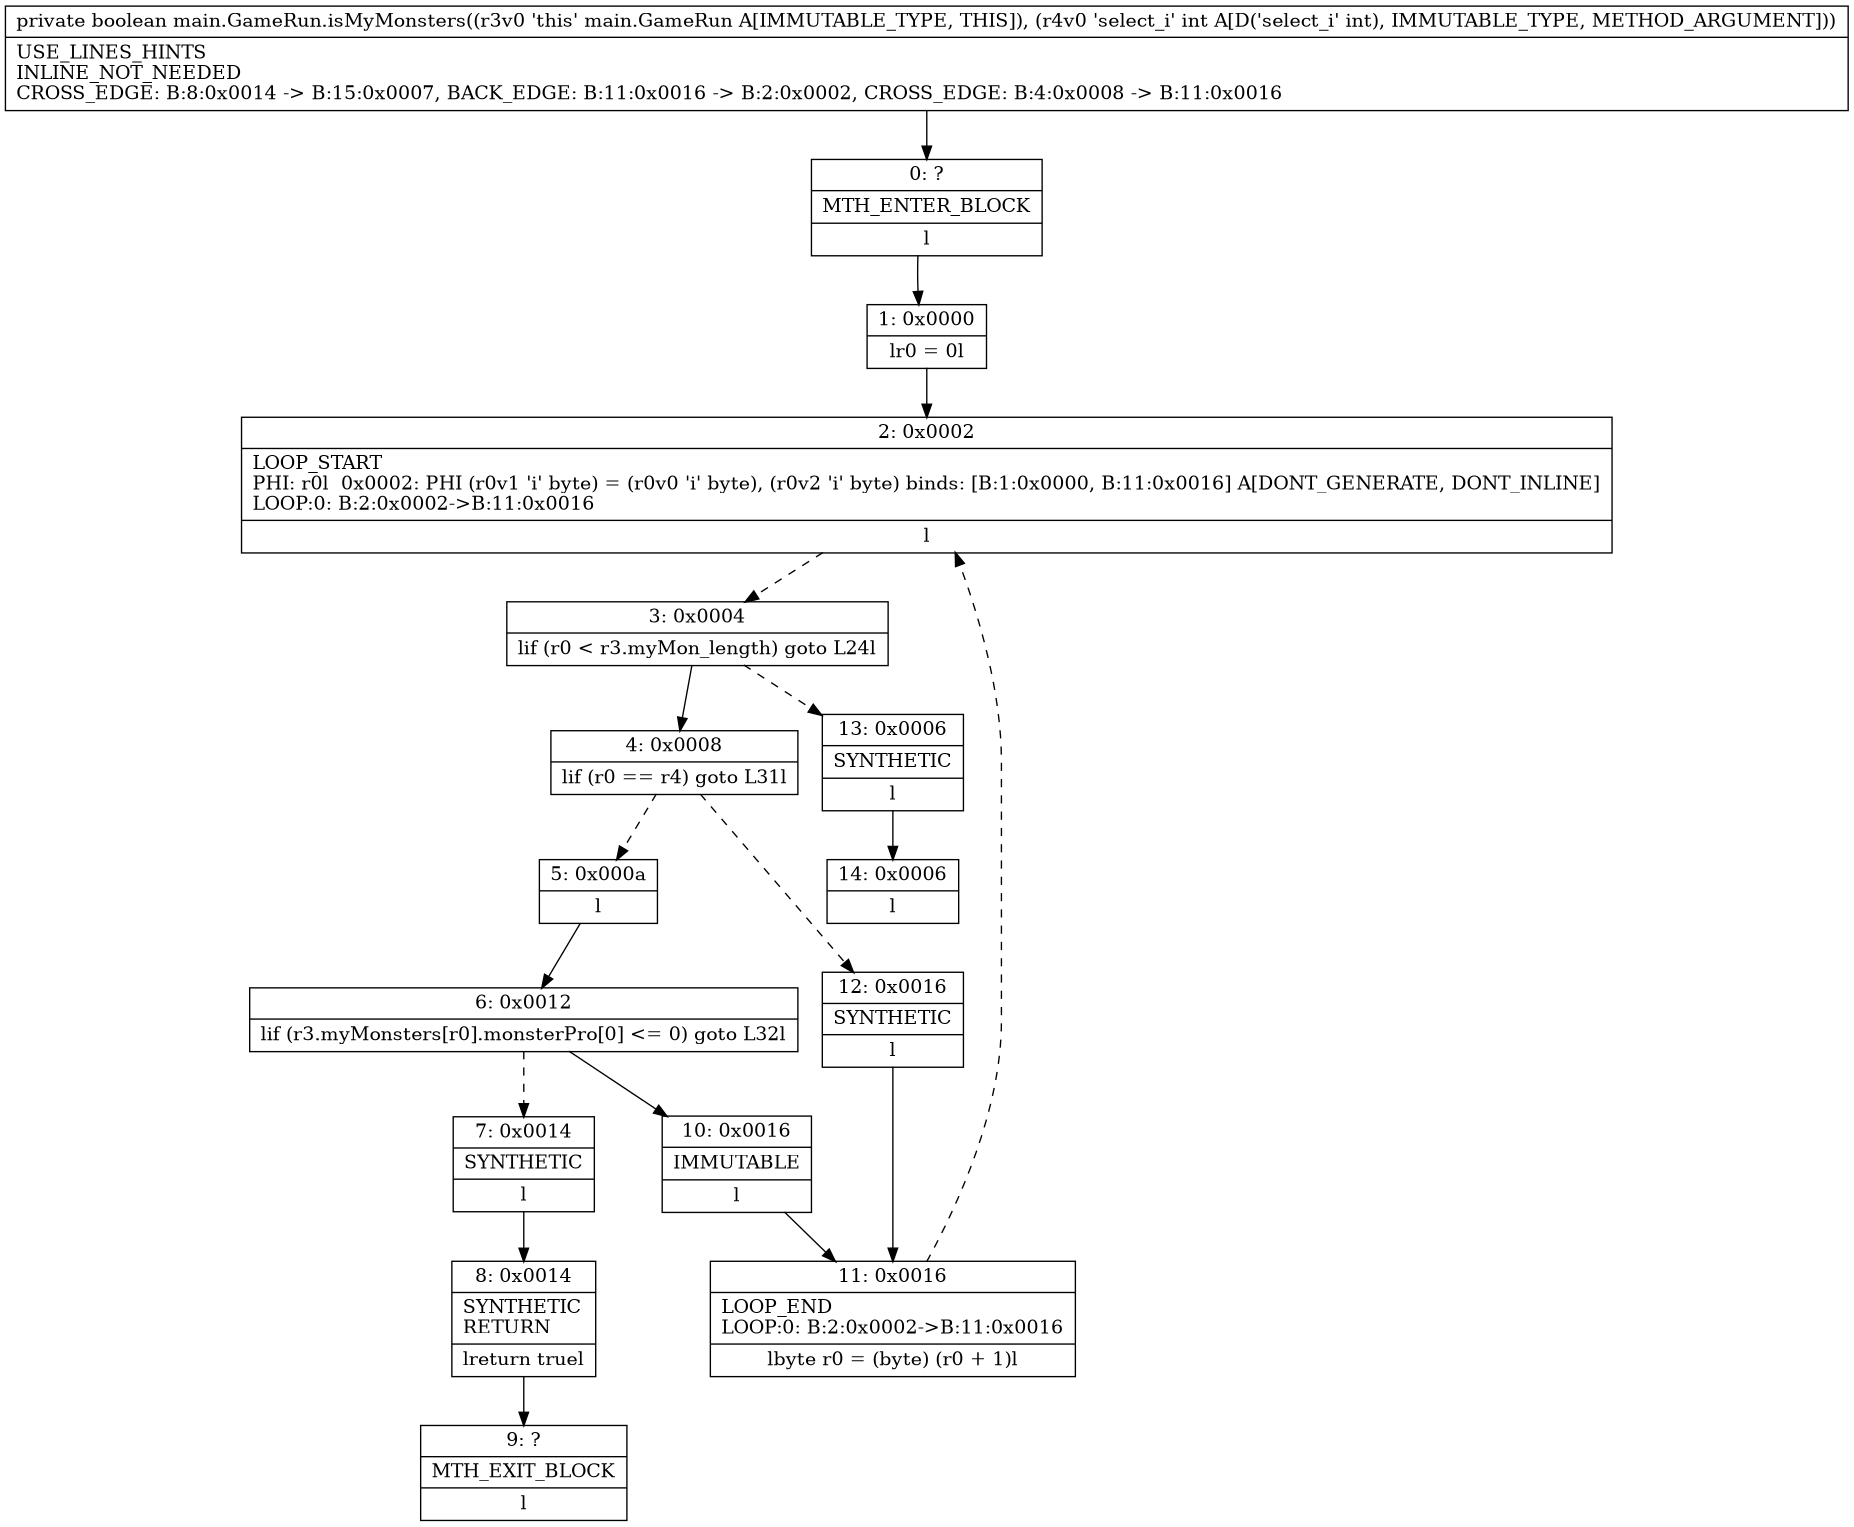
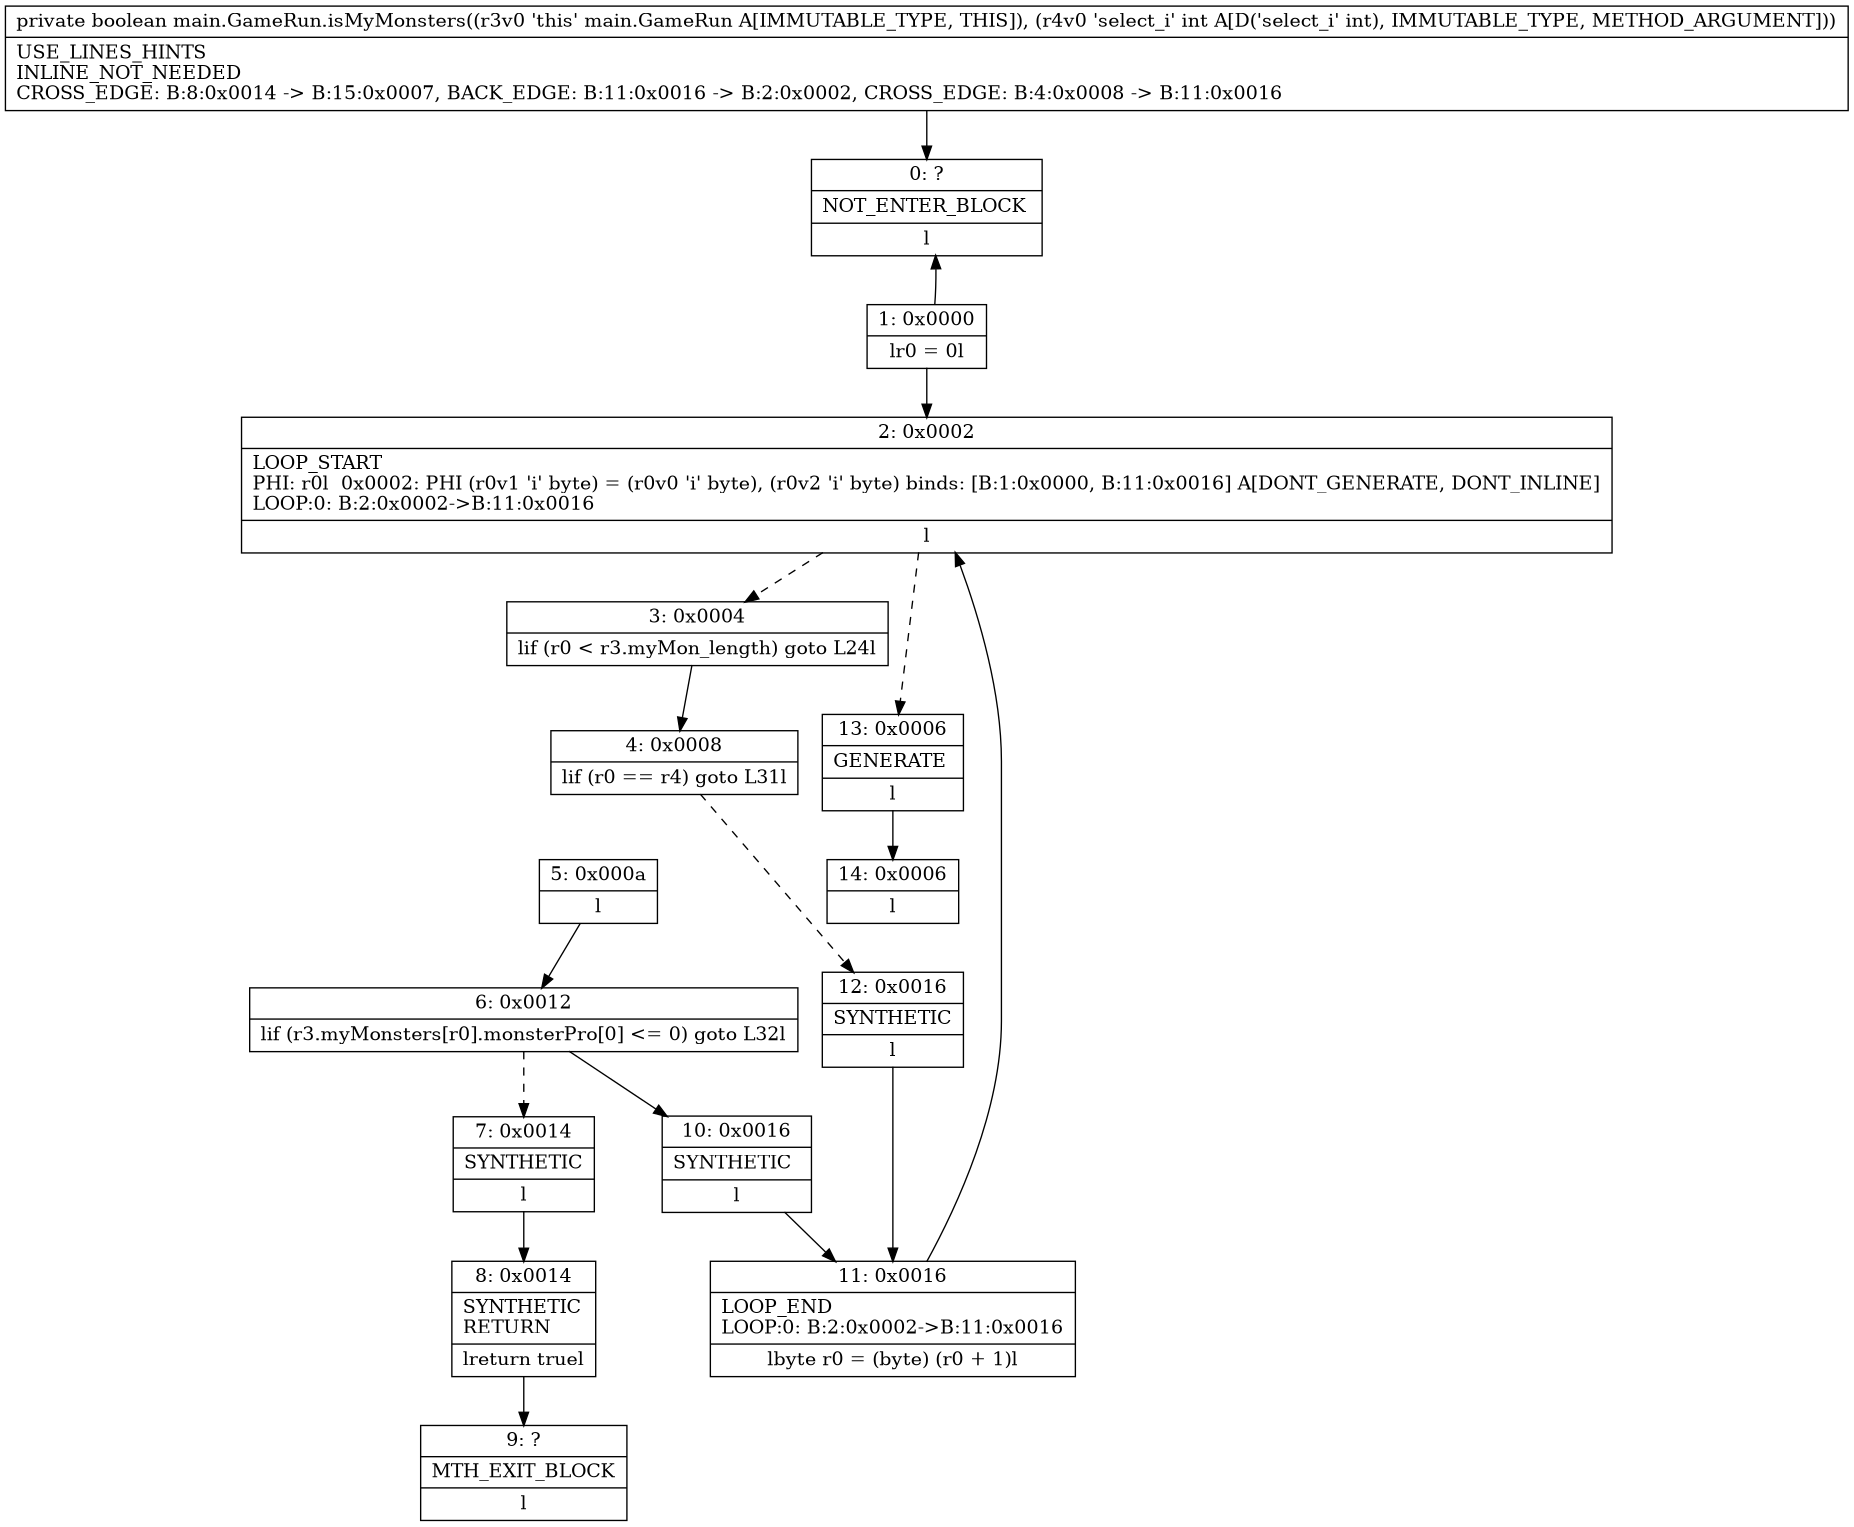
(927, 206) -> (925, 206)
(918, 273) -> (936, 287)
(777, 686) -> (909, 627)
(893, 761) -> (890, 761)
(640, 821) -> none
(1001, 918) -> (1001, 918)
(737, 1163) -> (733, 1163)
